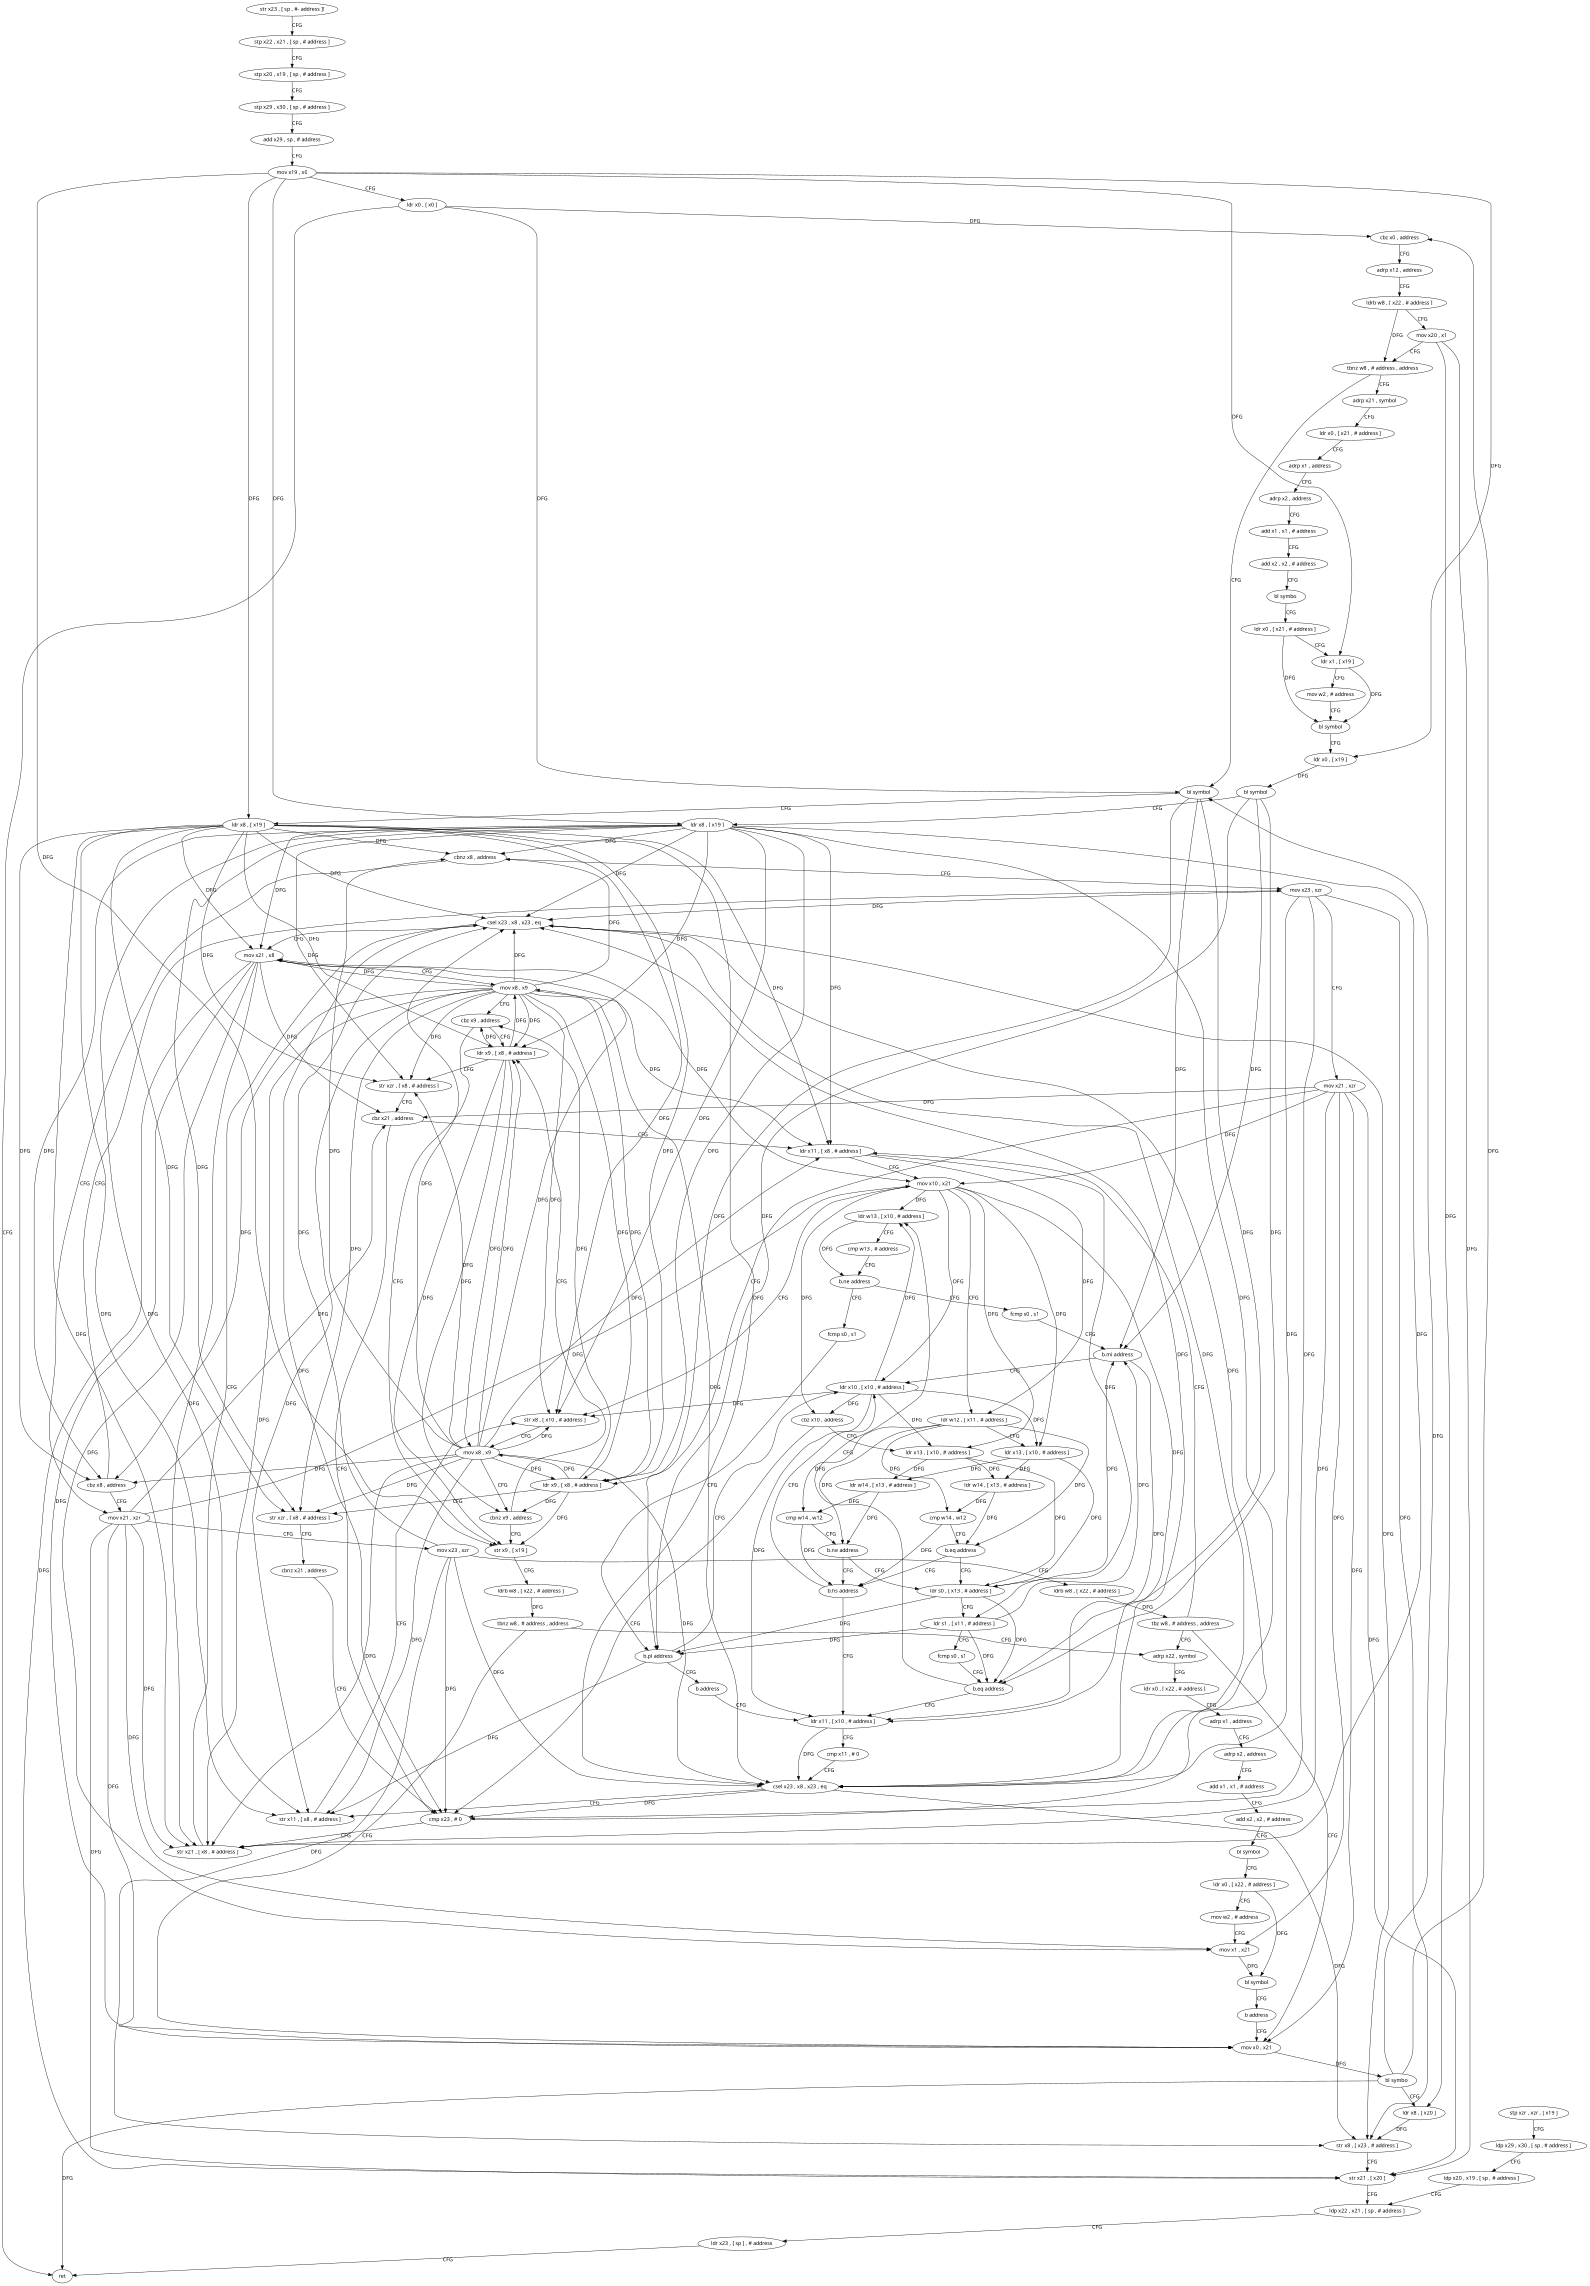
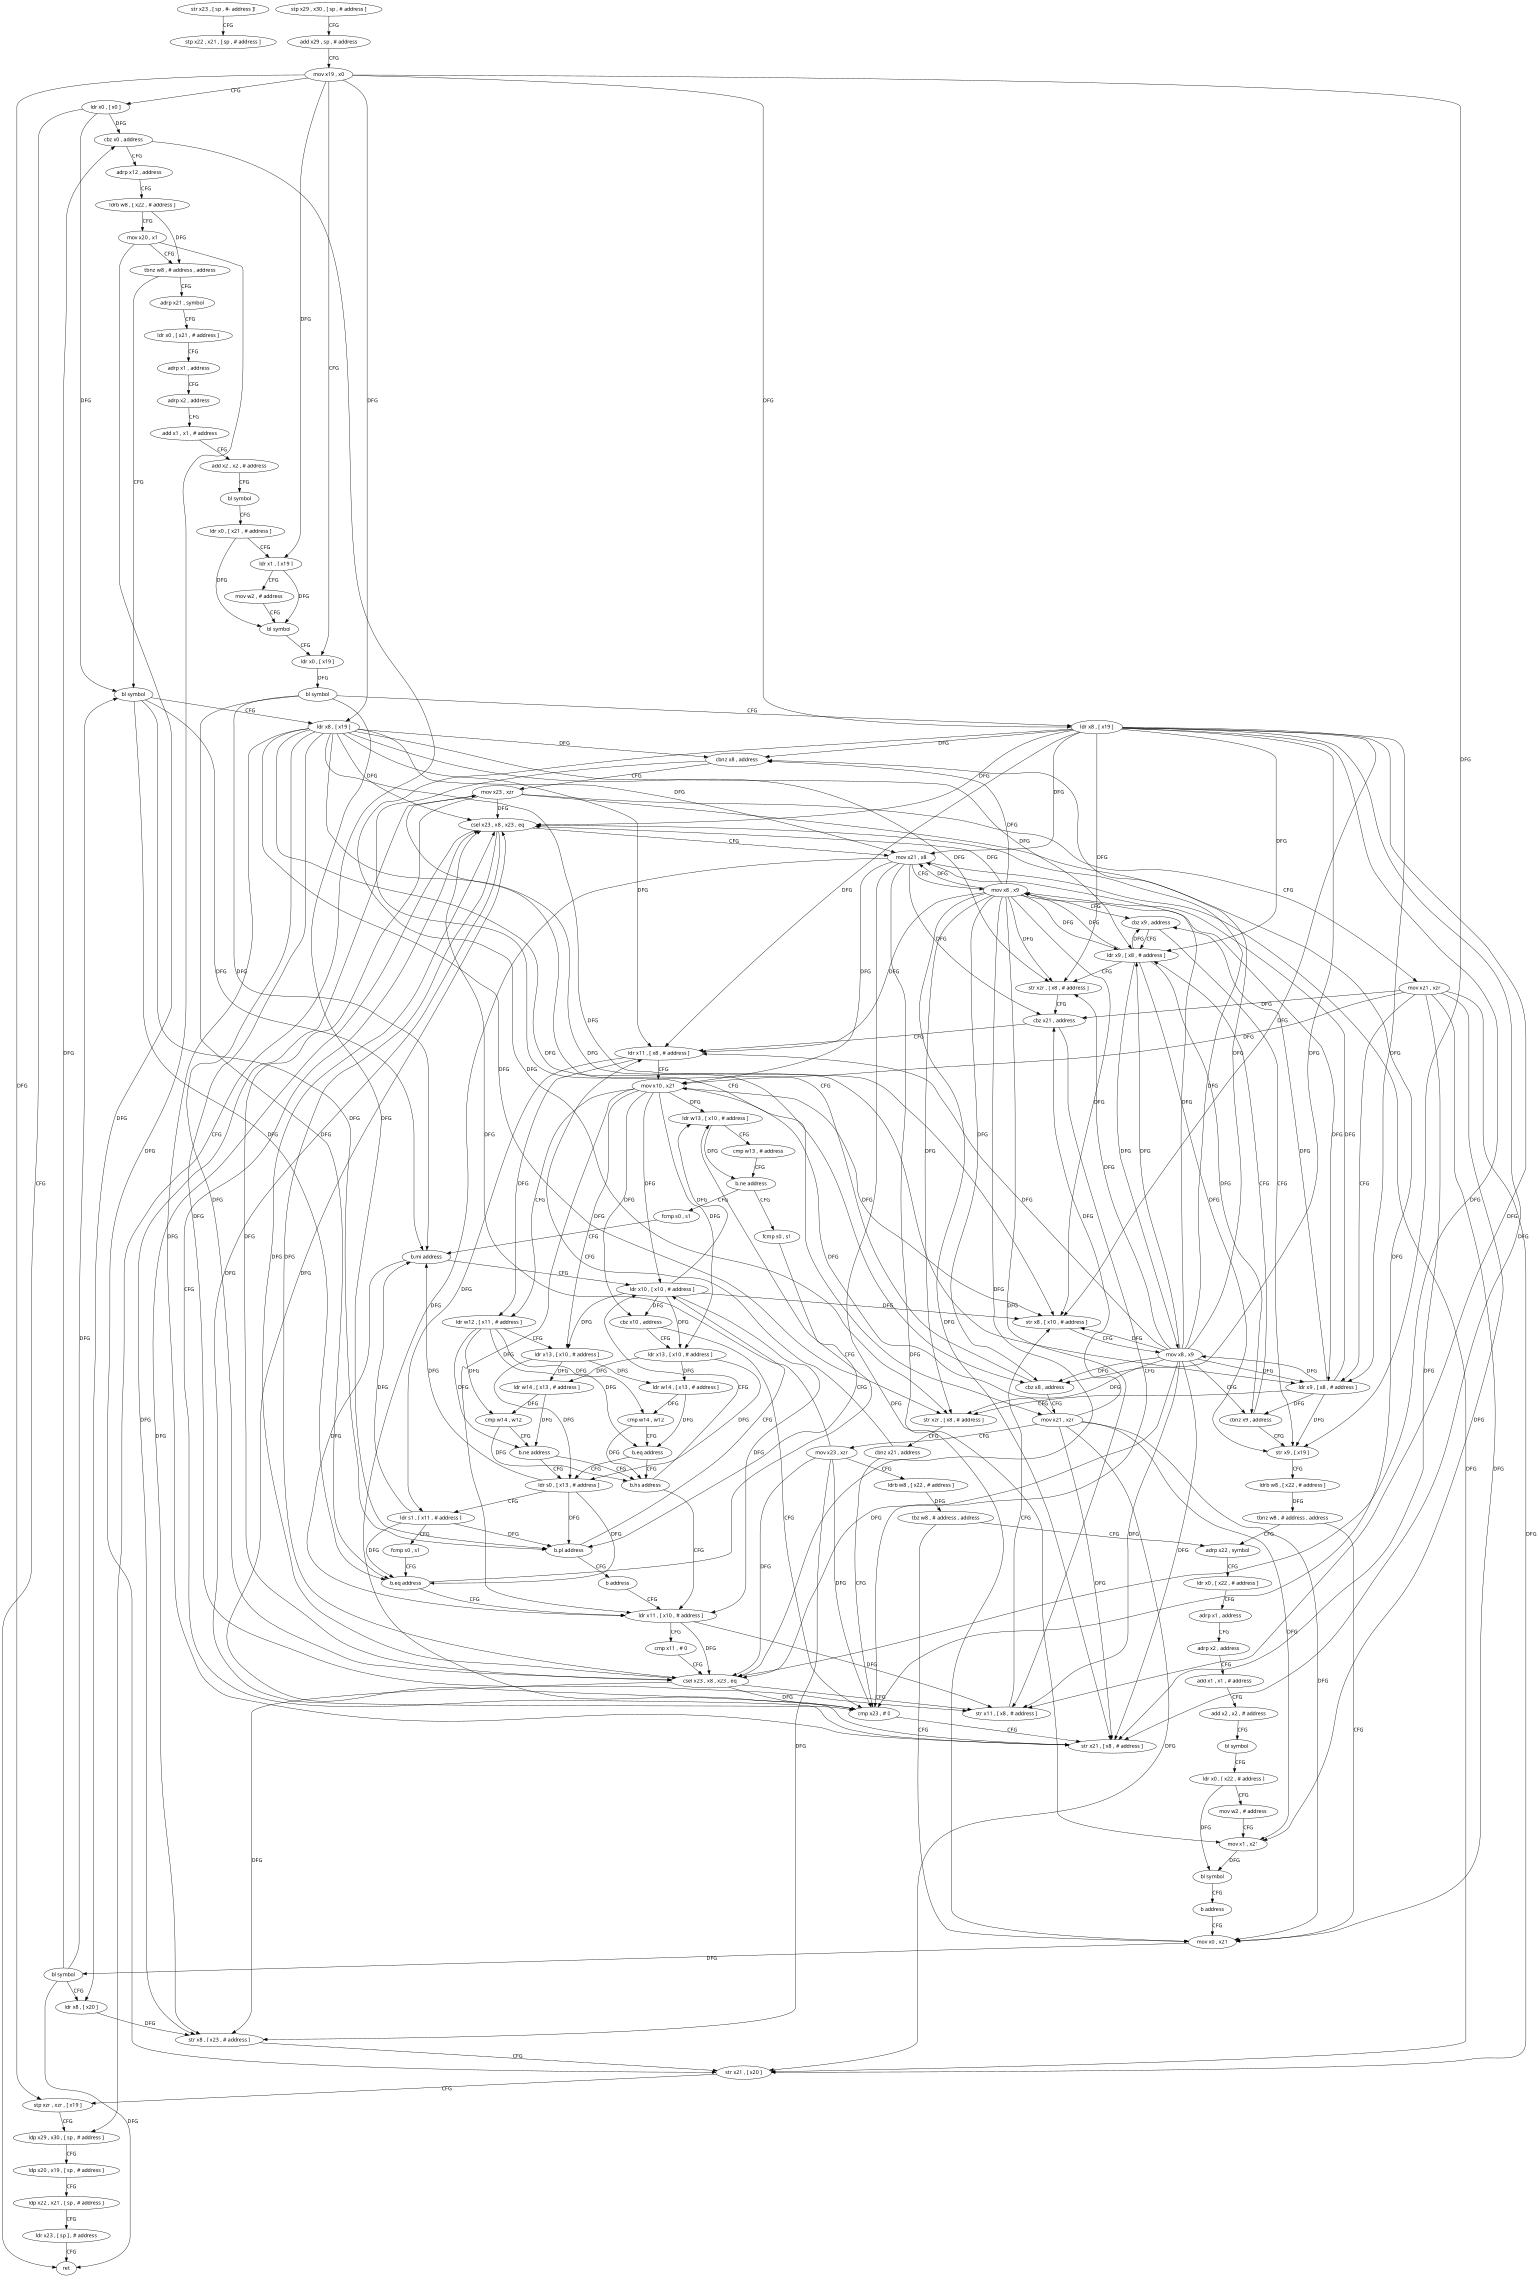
(292, 75) -> none
(1496, 466) -> (334, 368)
none -> (17, 960)
none -> (256, 1059)
(1168, 1280) -> (645, 1273)
(783, 1298) -> (868, 1200)
(489, 1735) -> (842, 1660)
(1367, 2193) -> (406, 2089)
